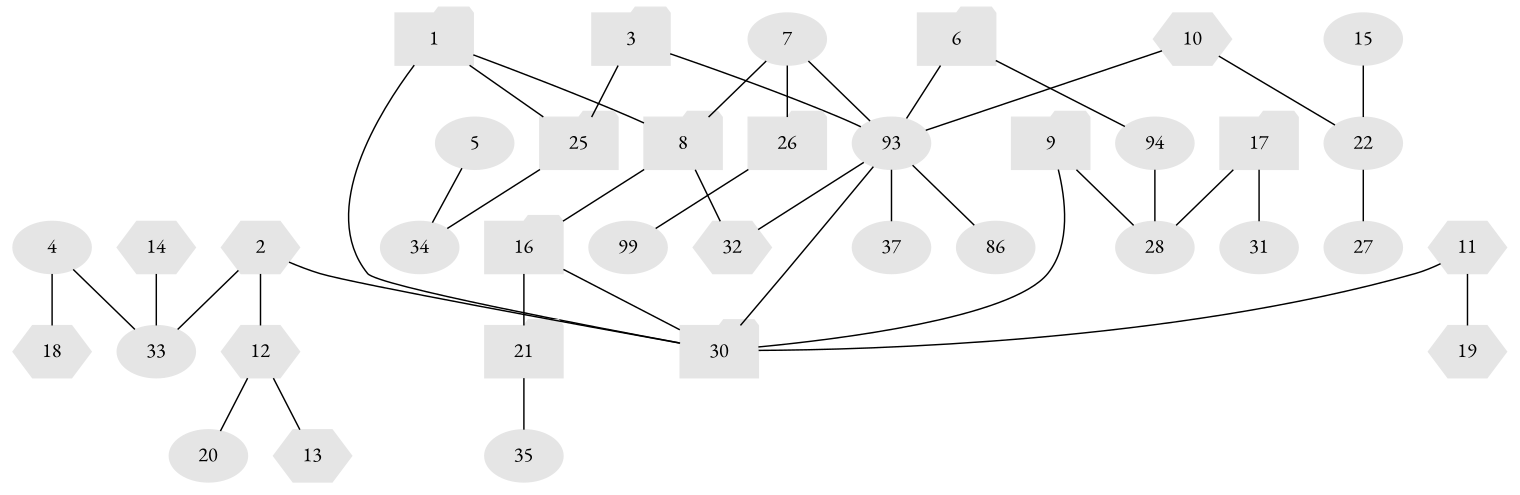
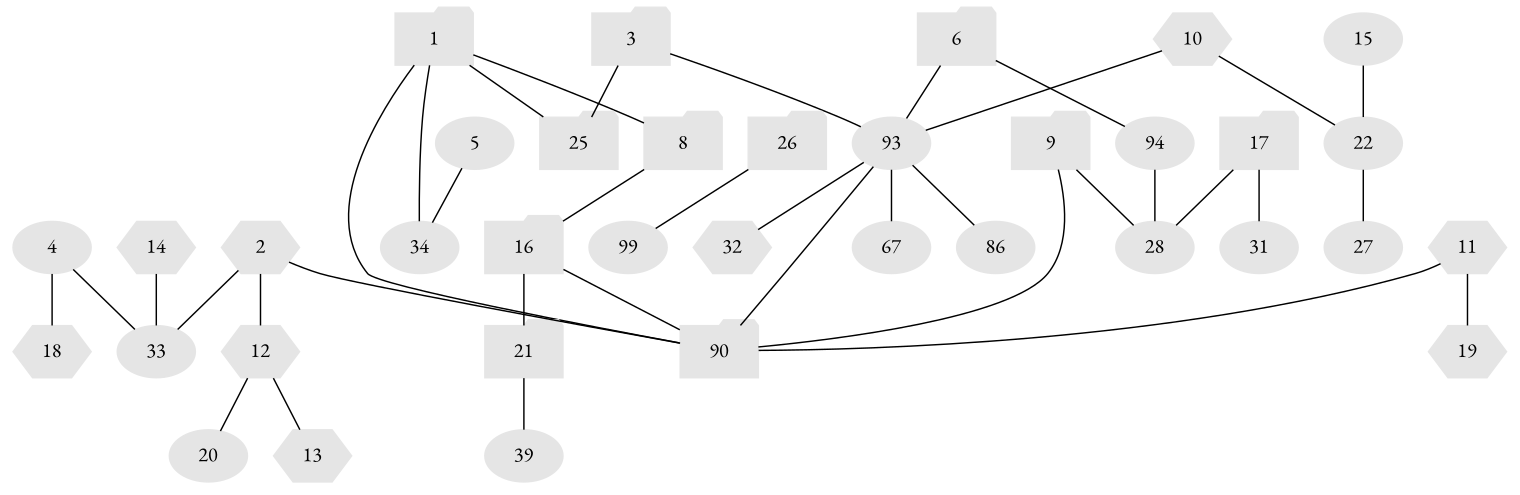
(787, 39) -> none
(494, 199) -> (421, 143)
(712, 203) -> none
(891, 247) -> (891, 247)
(719, 352) -> (719, 352)
(524, 456) -> (524, 456)
